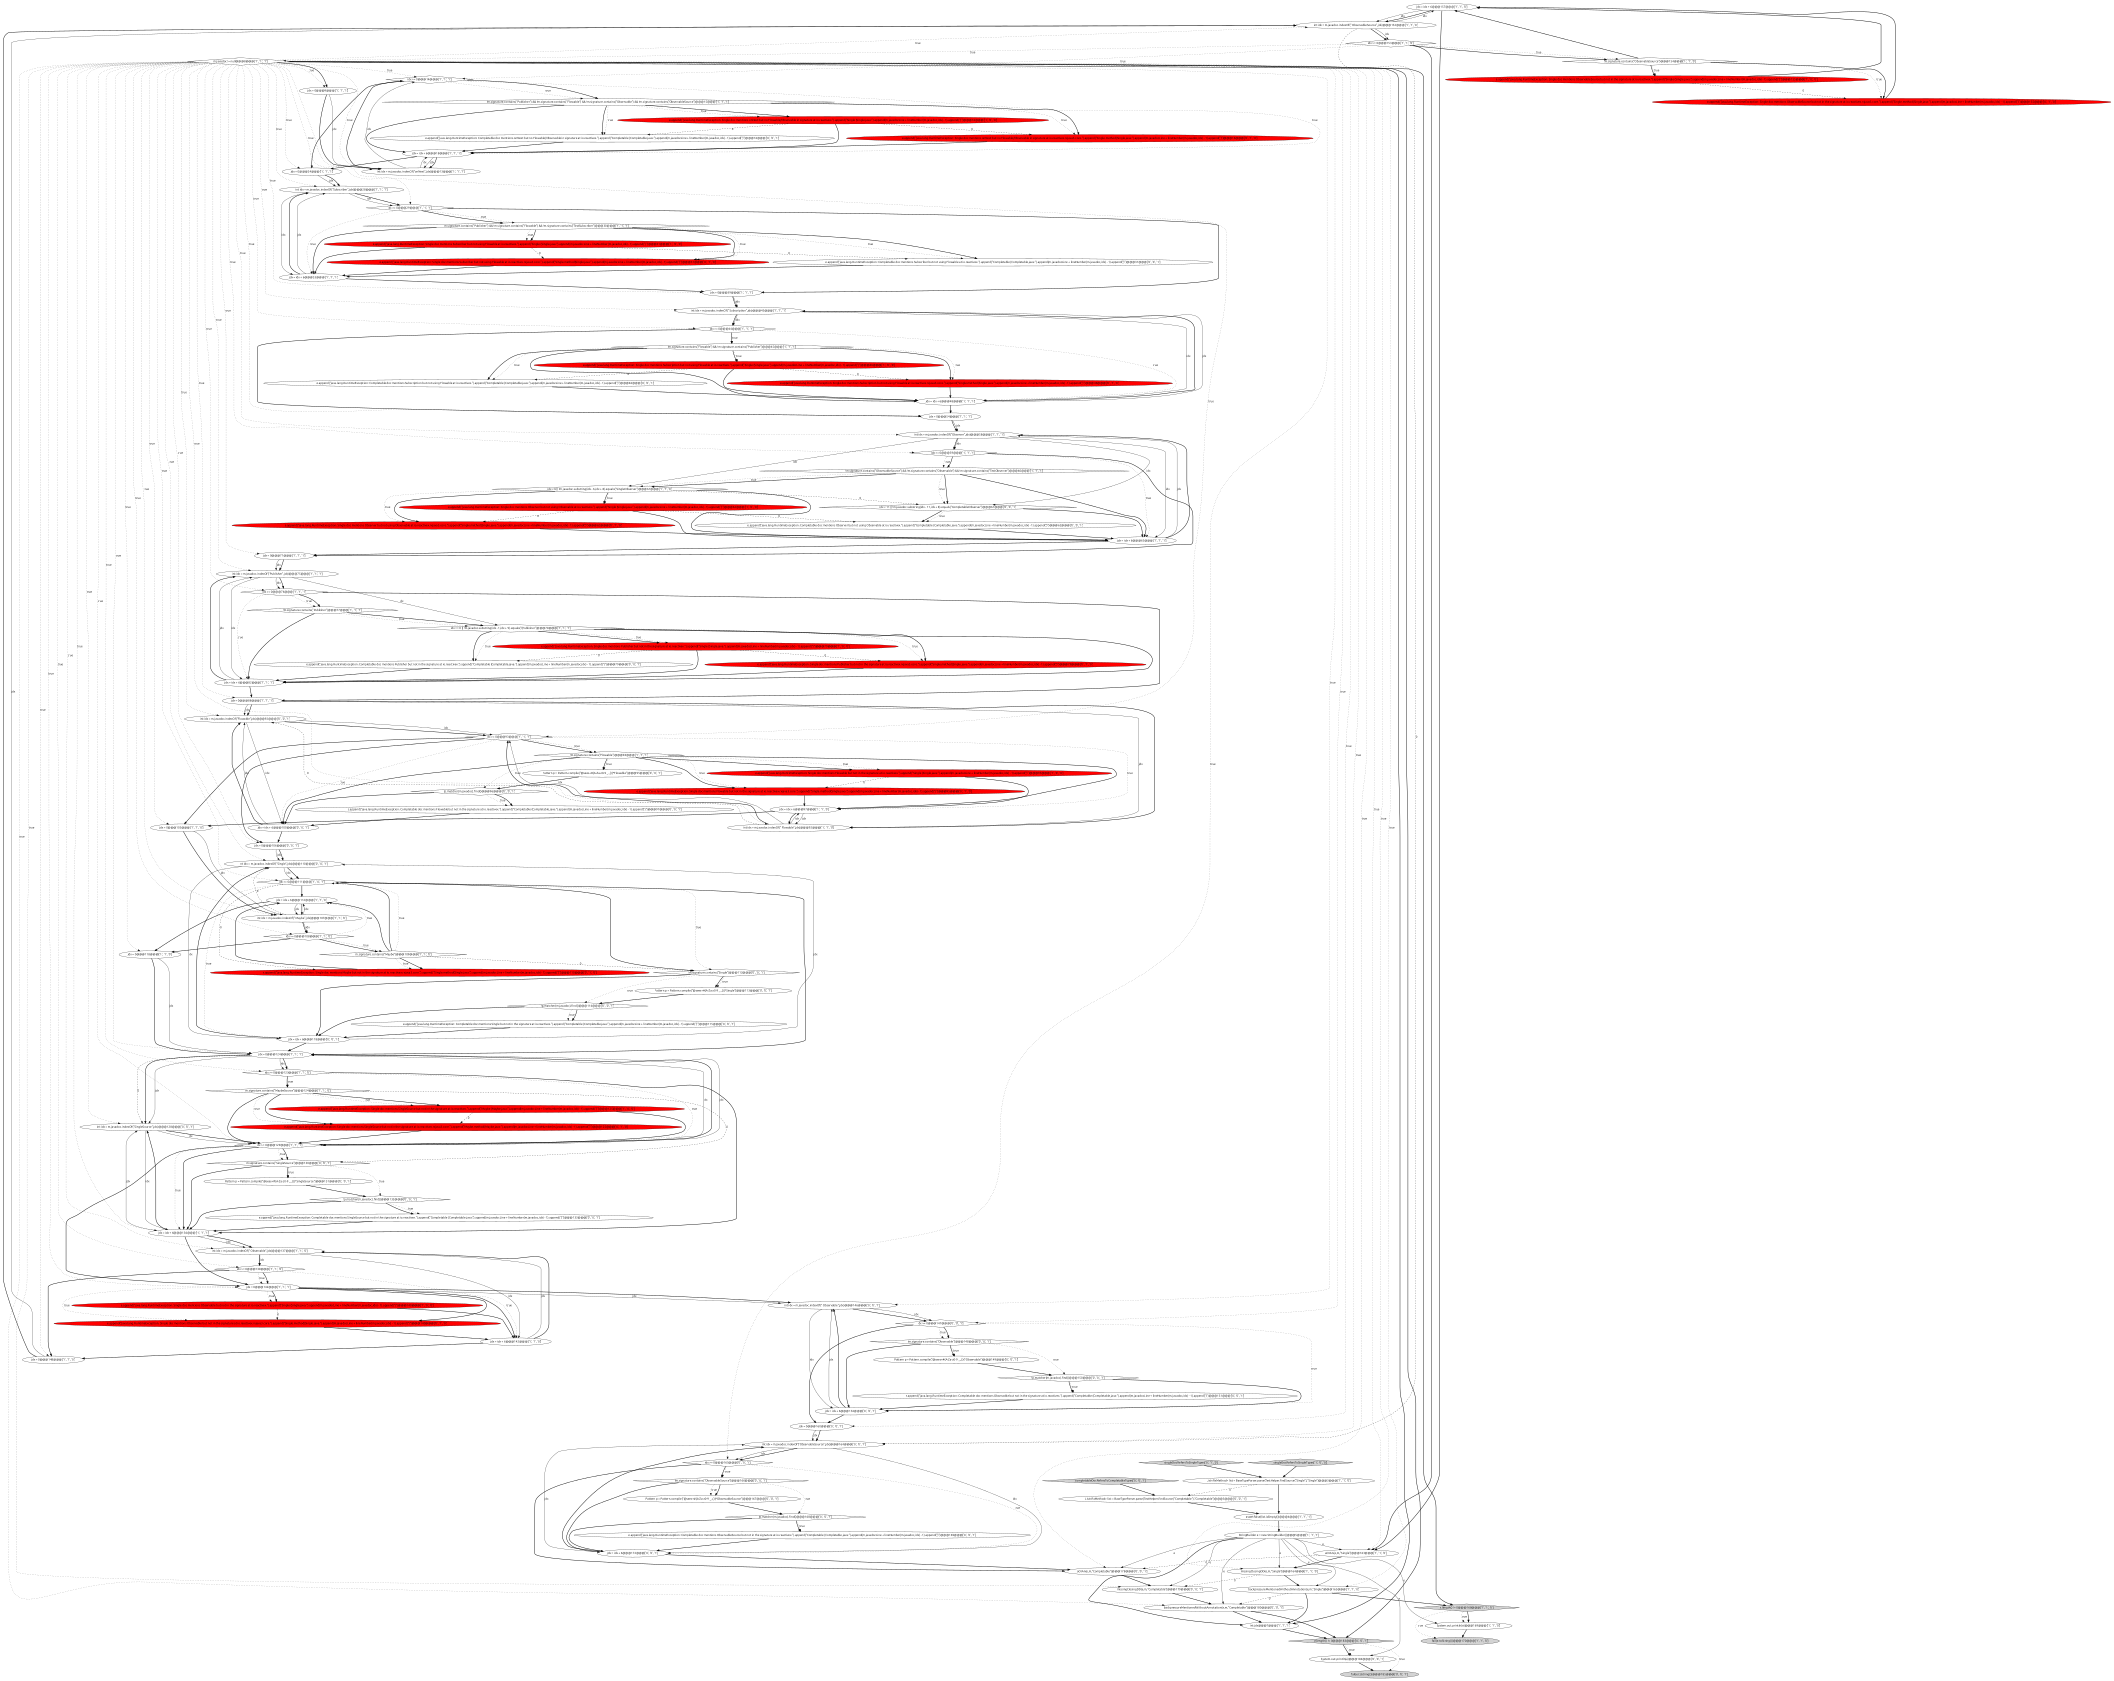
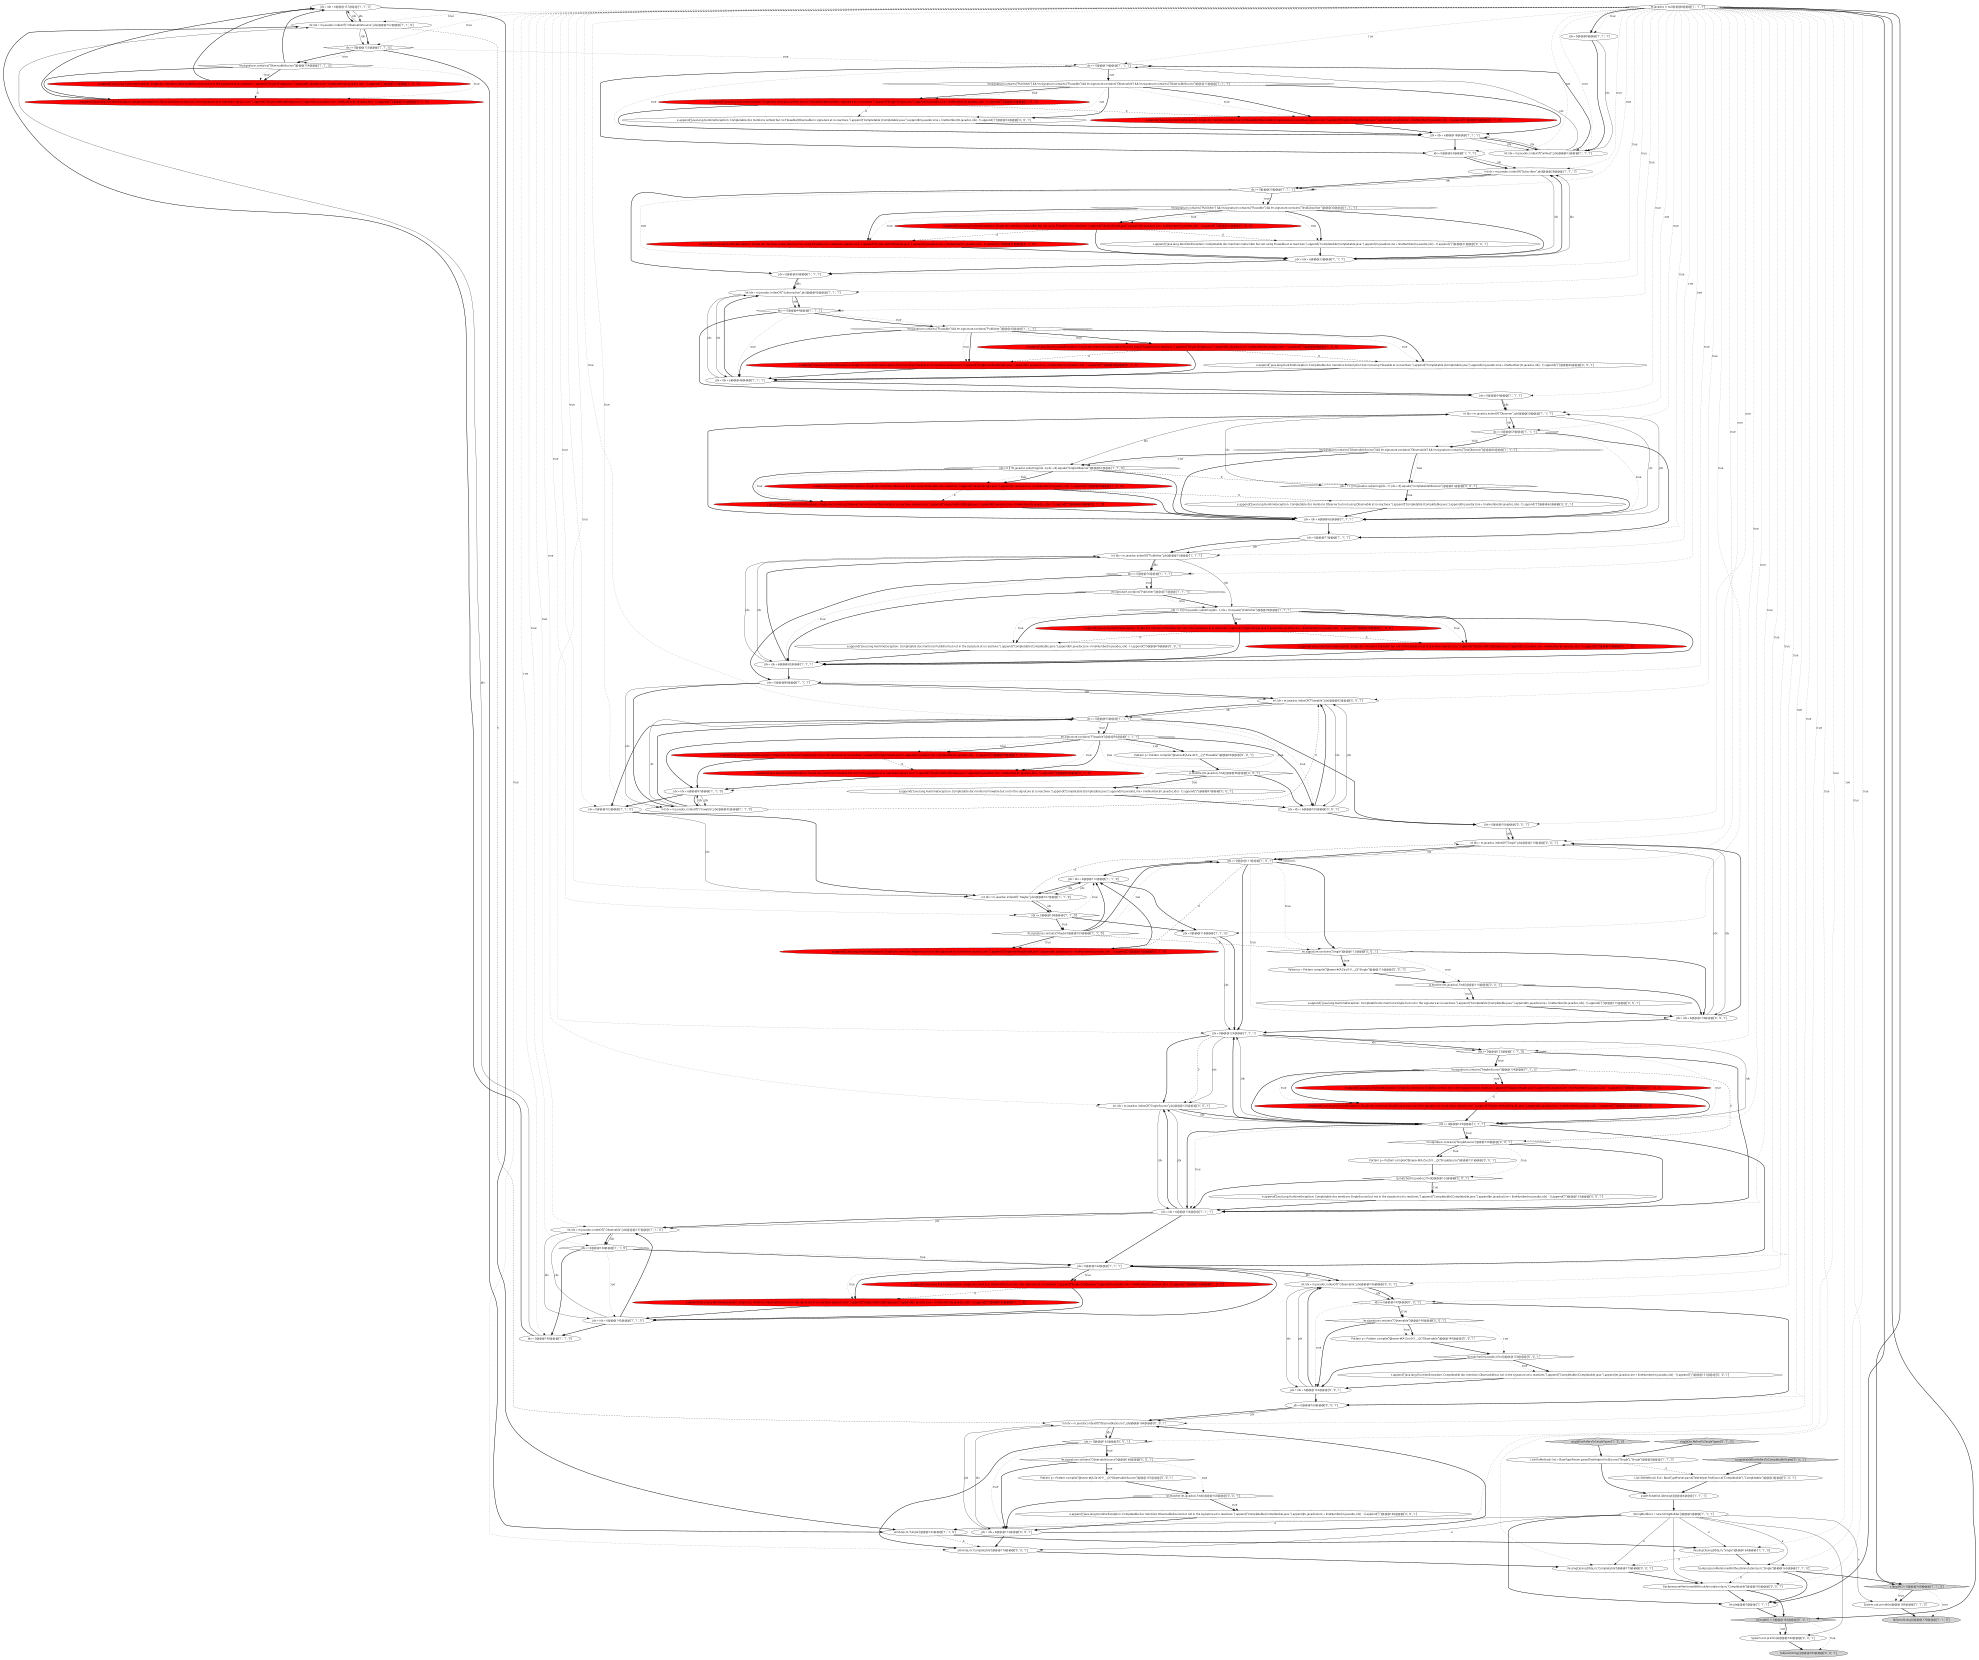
(821, 53) -> (1002, 9)
